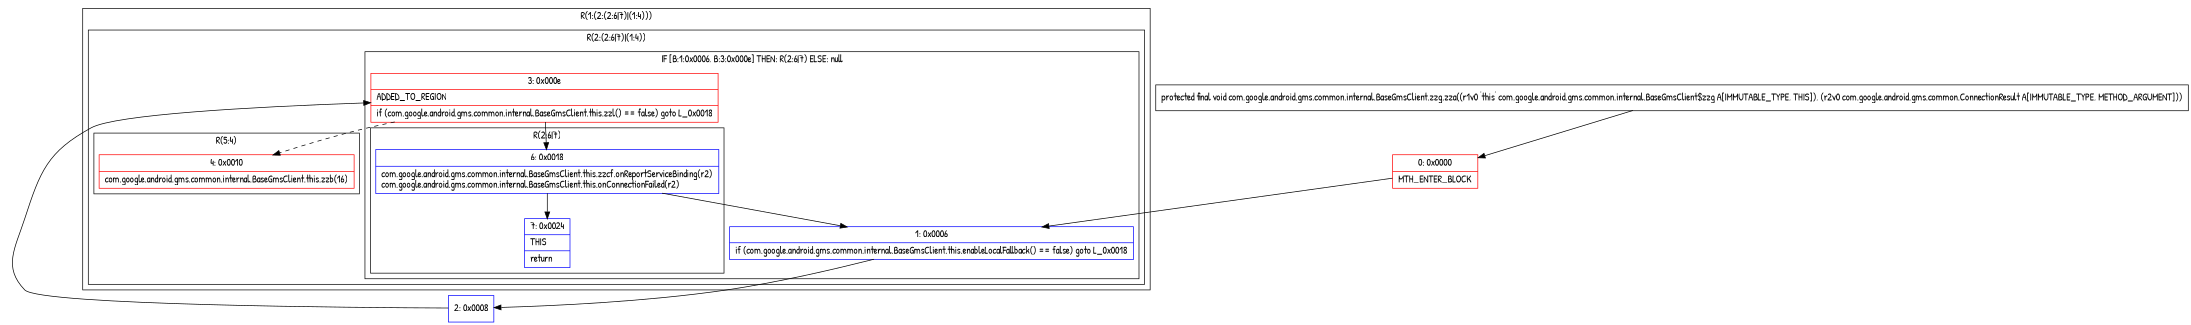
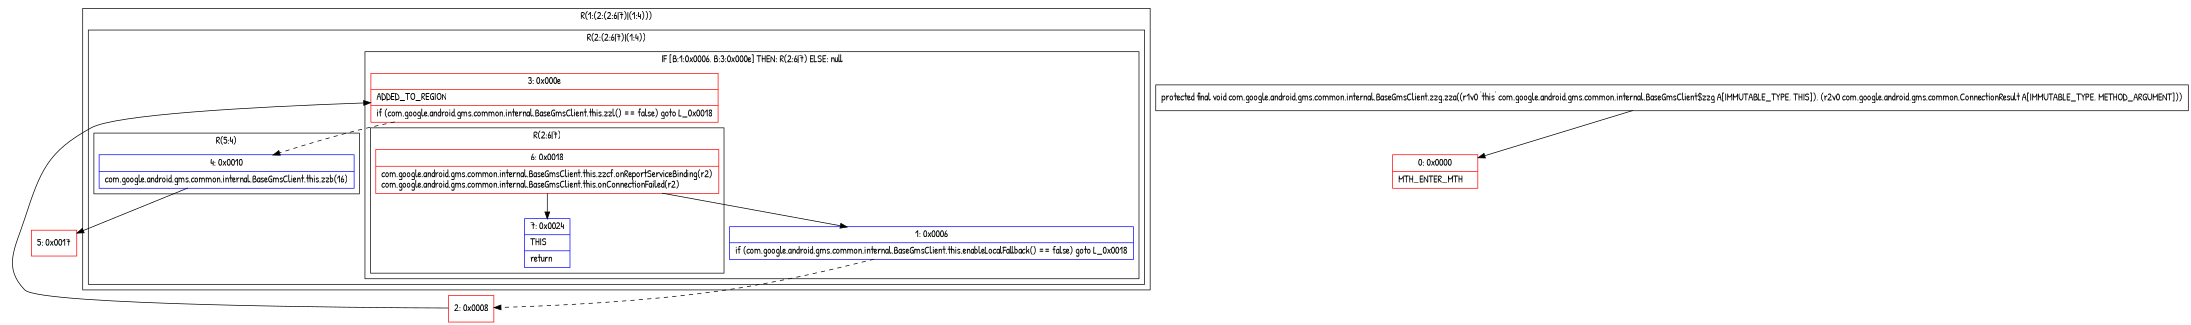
(546, 132) -> none
(227, 172) -> (227, 172)
(547, 172) -> (547, 172)
(1435, 180) -> (1431, 180)
(1221, 202) -> none
none -> (54, 243)
(689, 295) -> (689, 295)
(471, 309) -> (471, 309)
